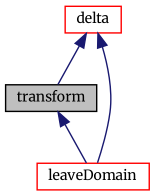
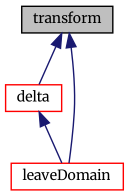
(69, 65) -> (47, 66)
